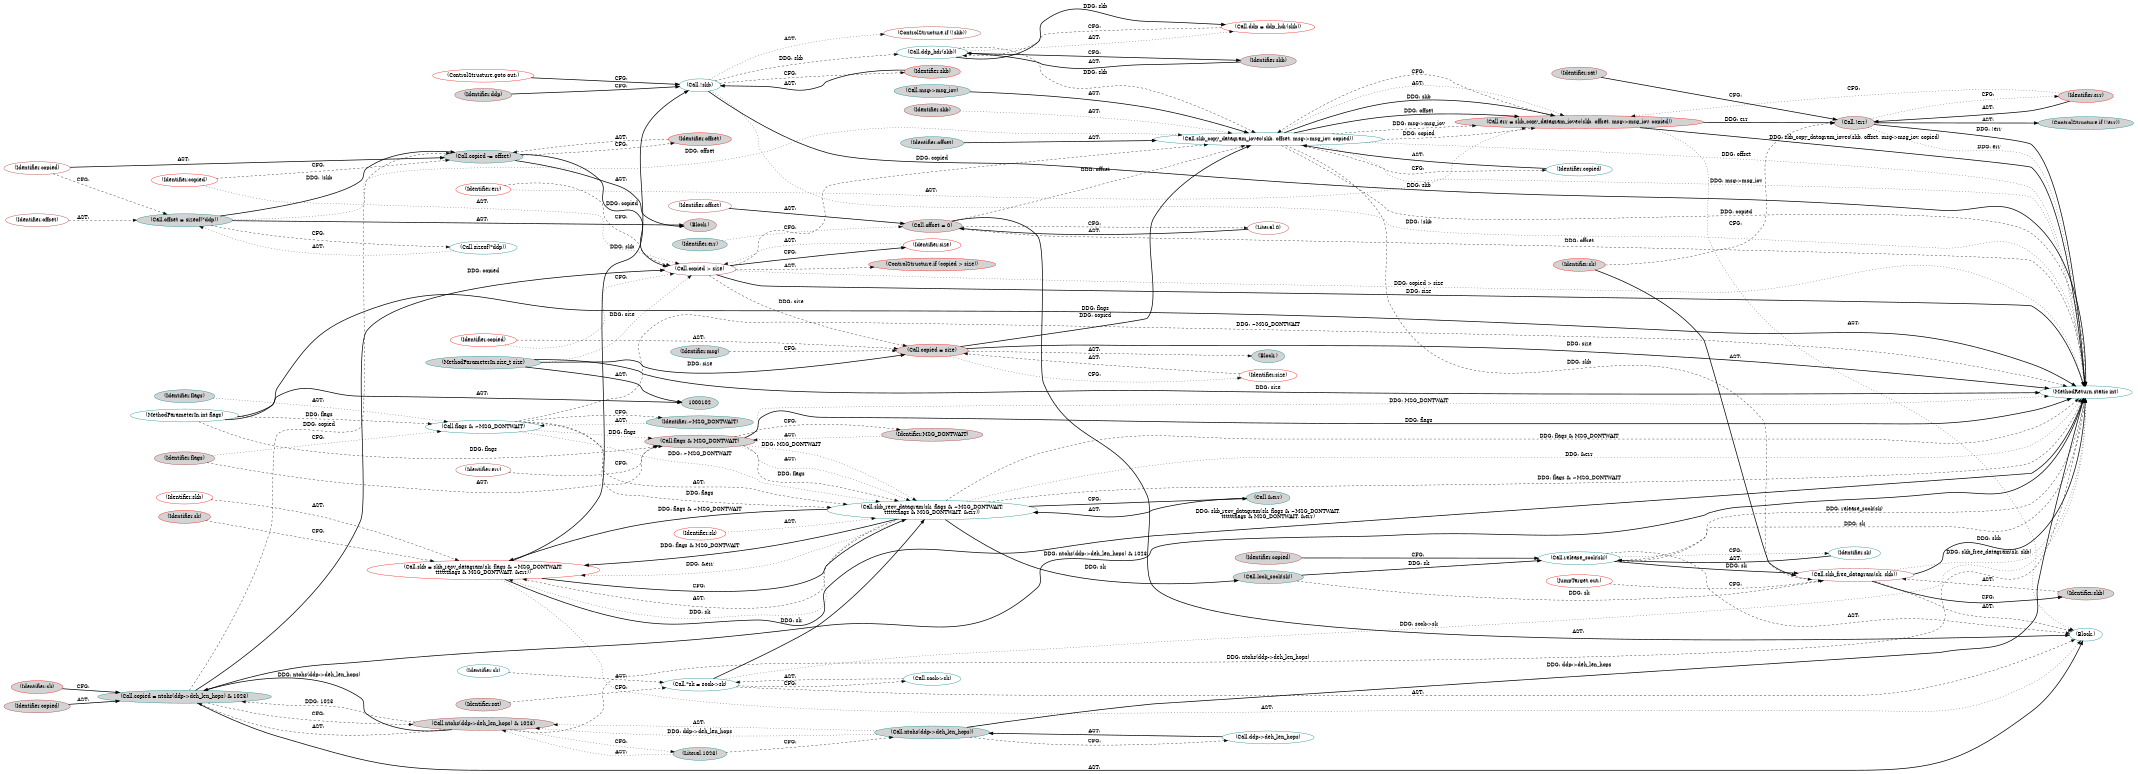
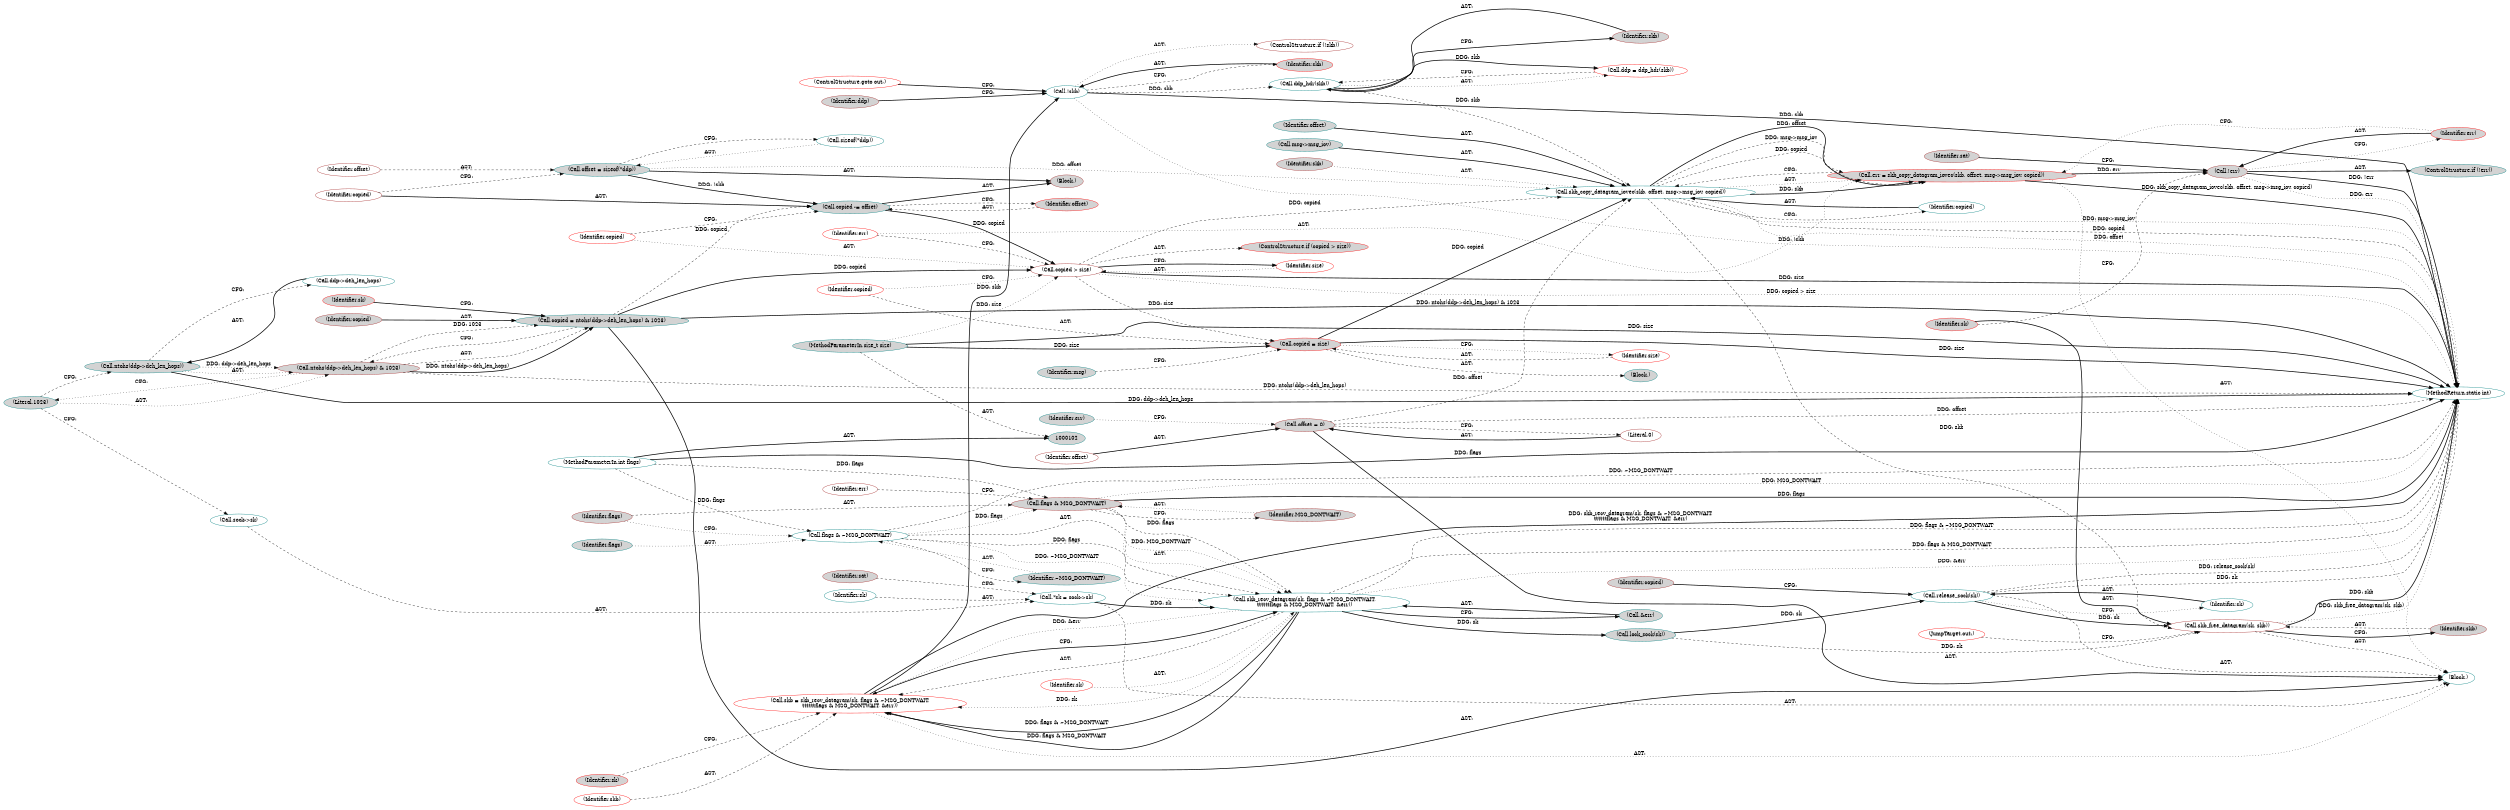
(600, 377) -> (945, 400)
(1470, 626) -> none
(820, 686) -> (133, 461)
